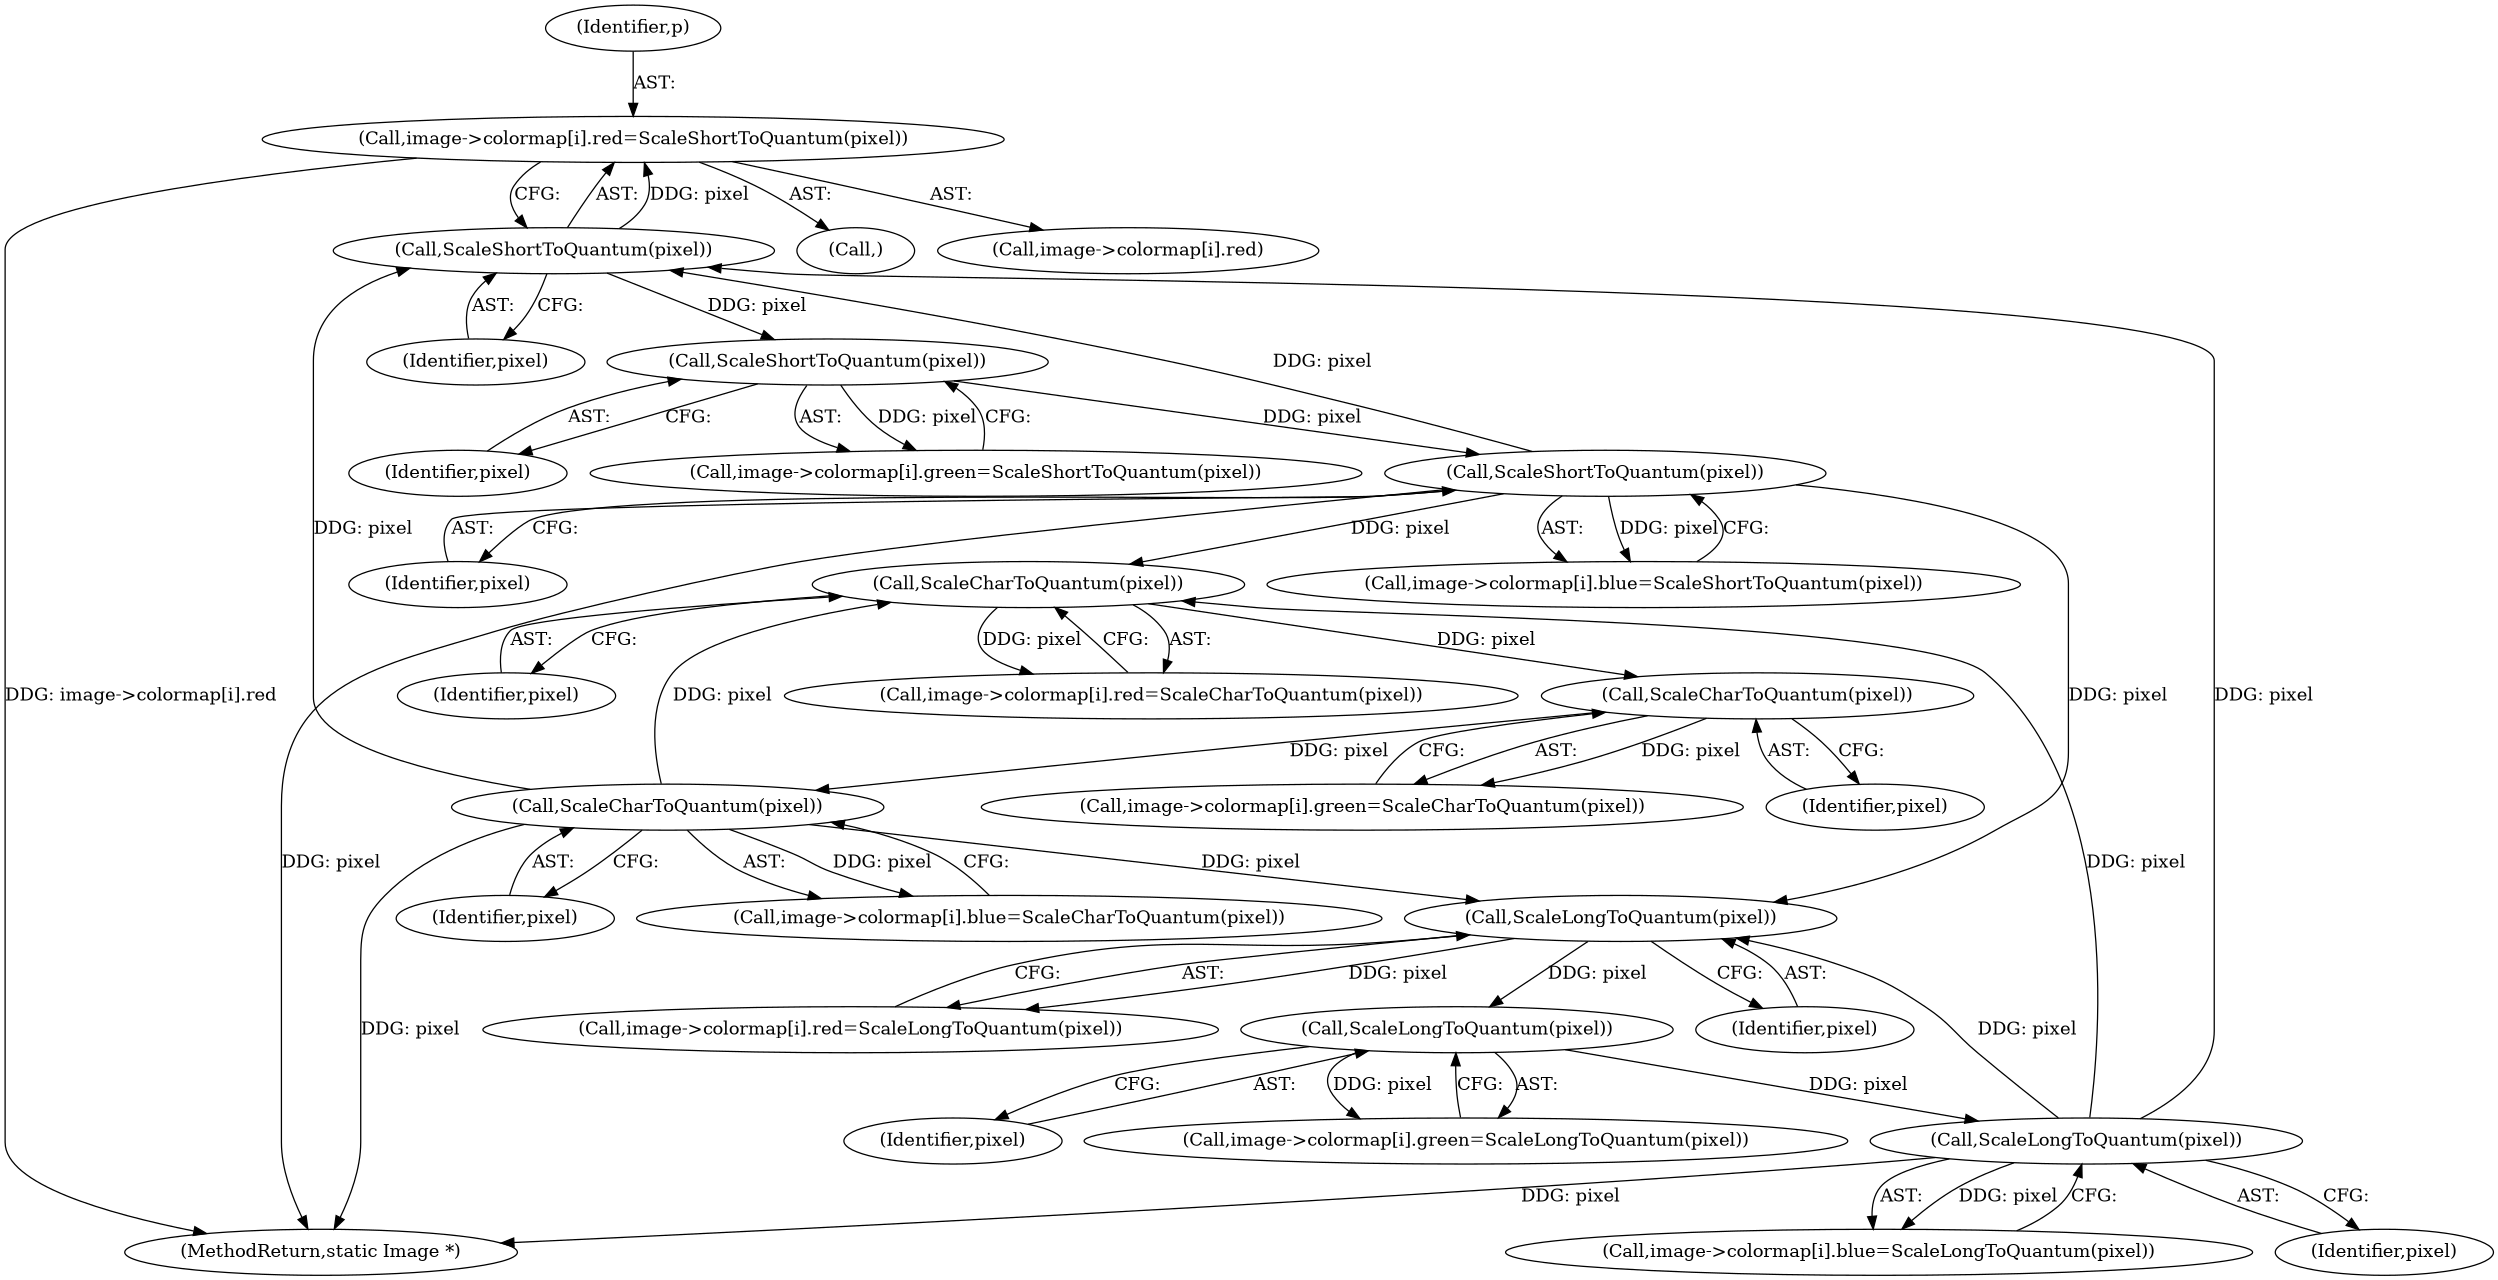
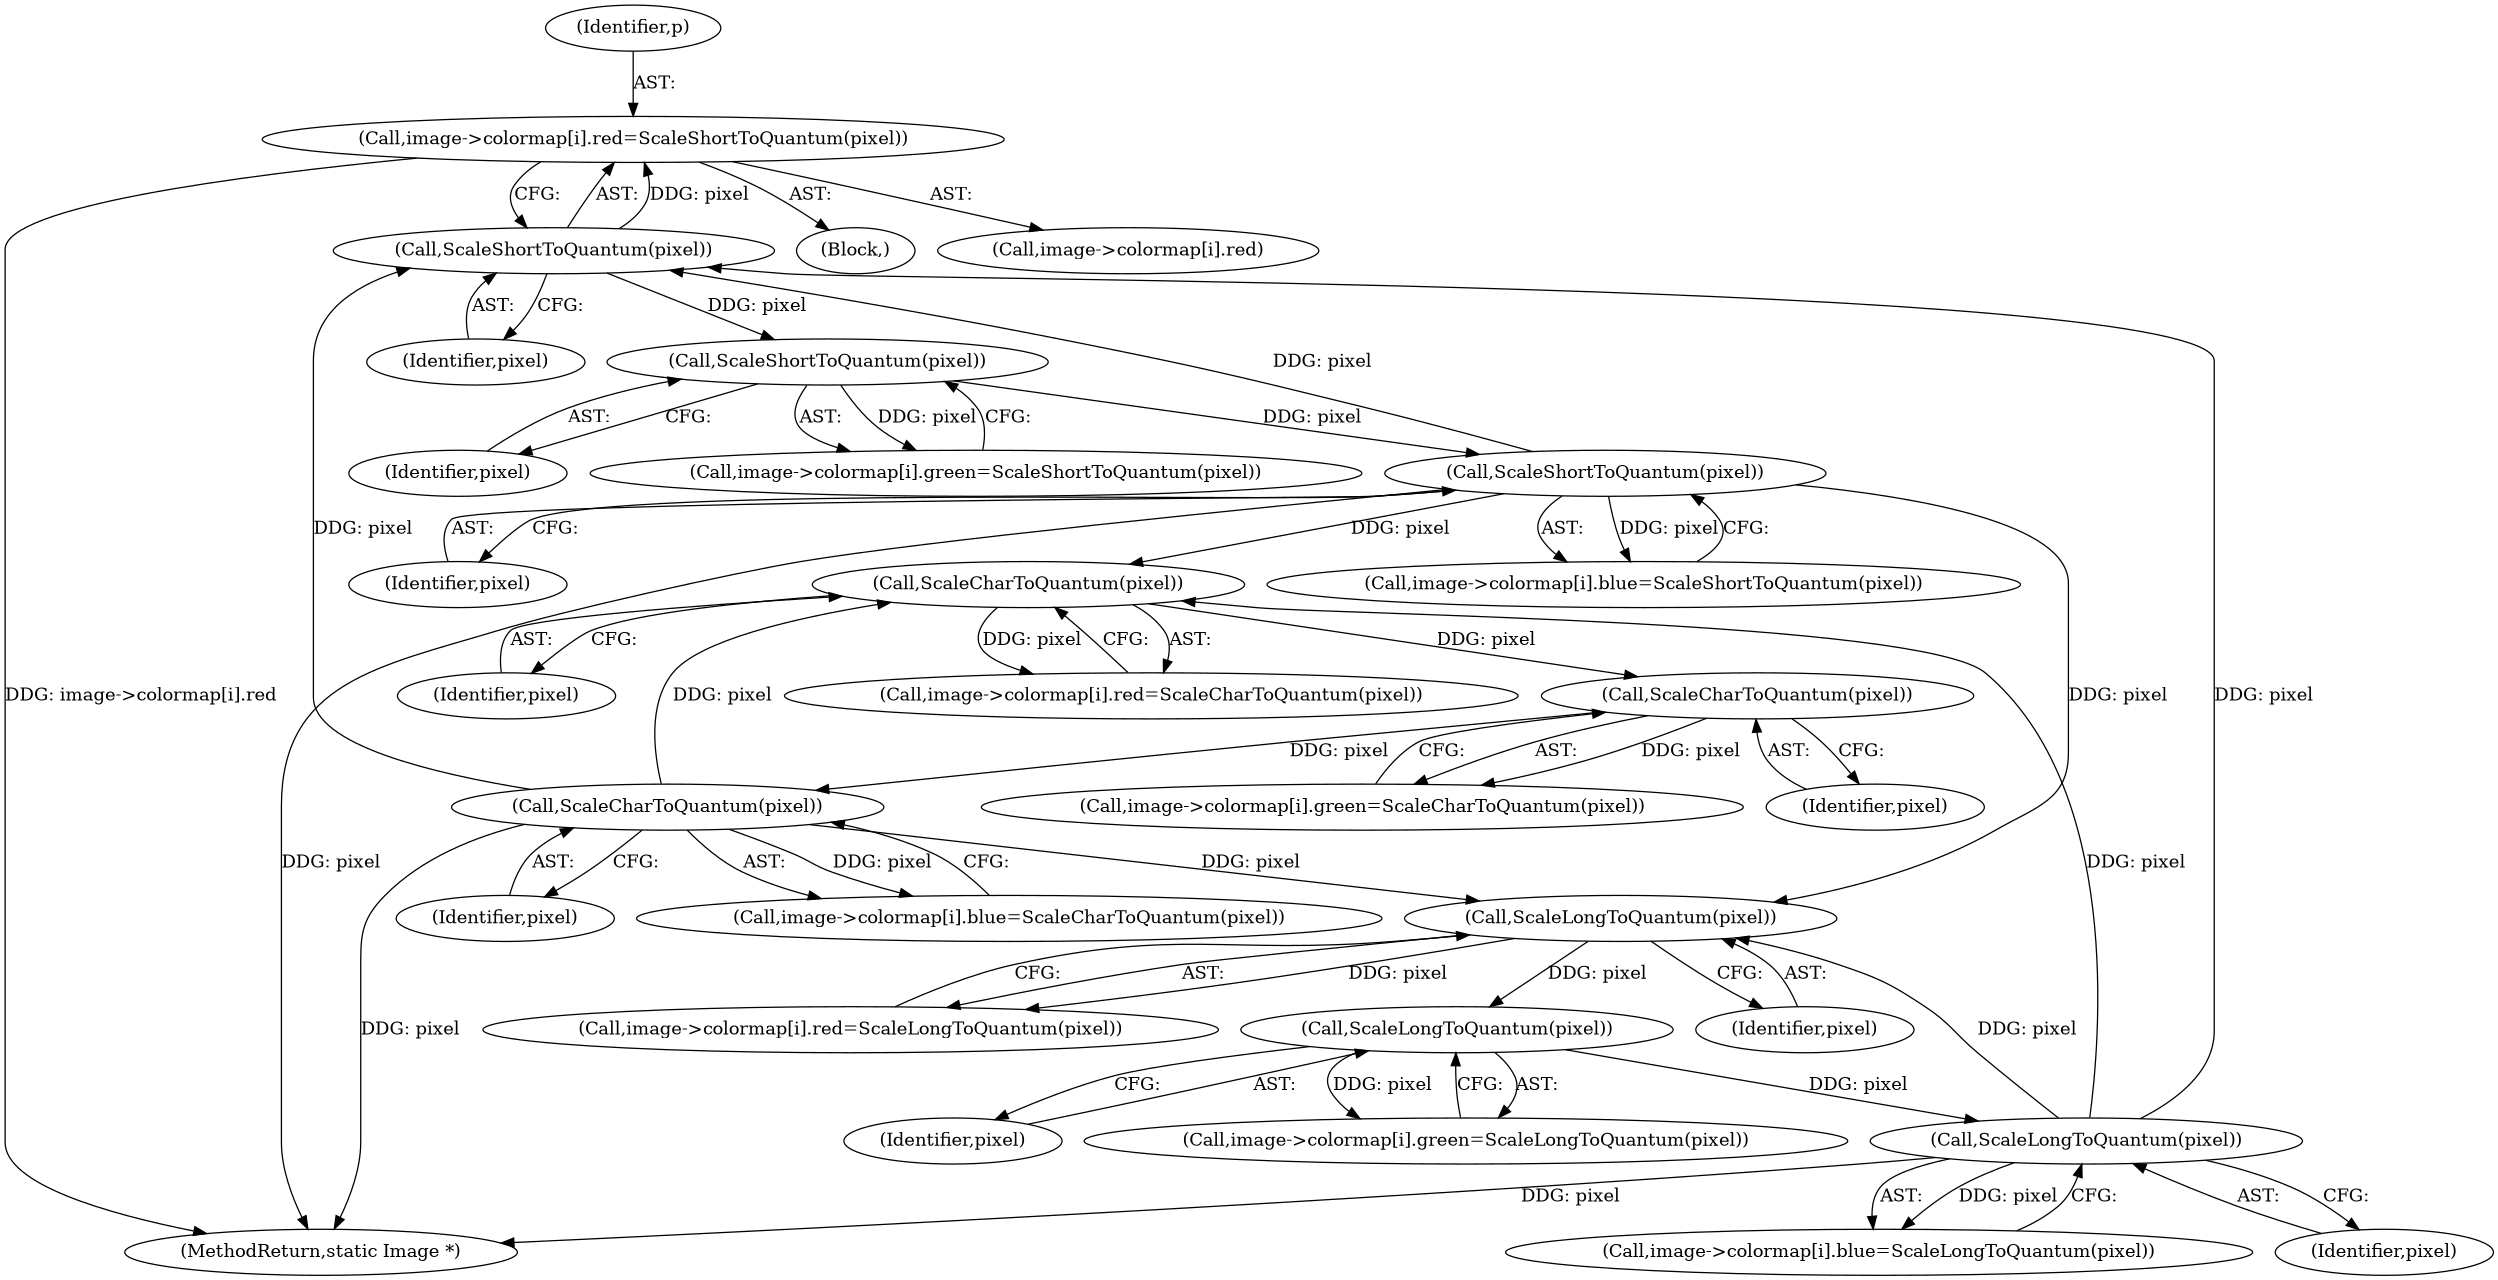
(856, 251) -> (856, 251)
